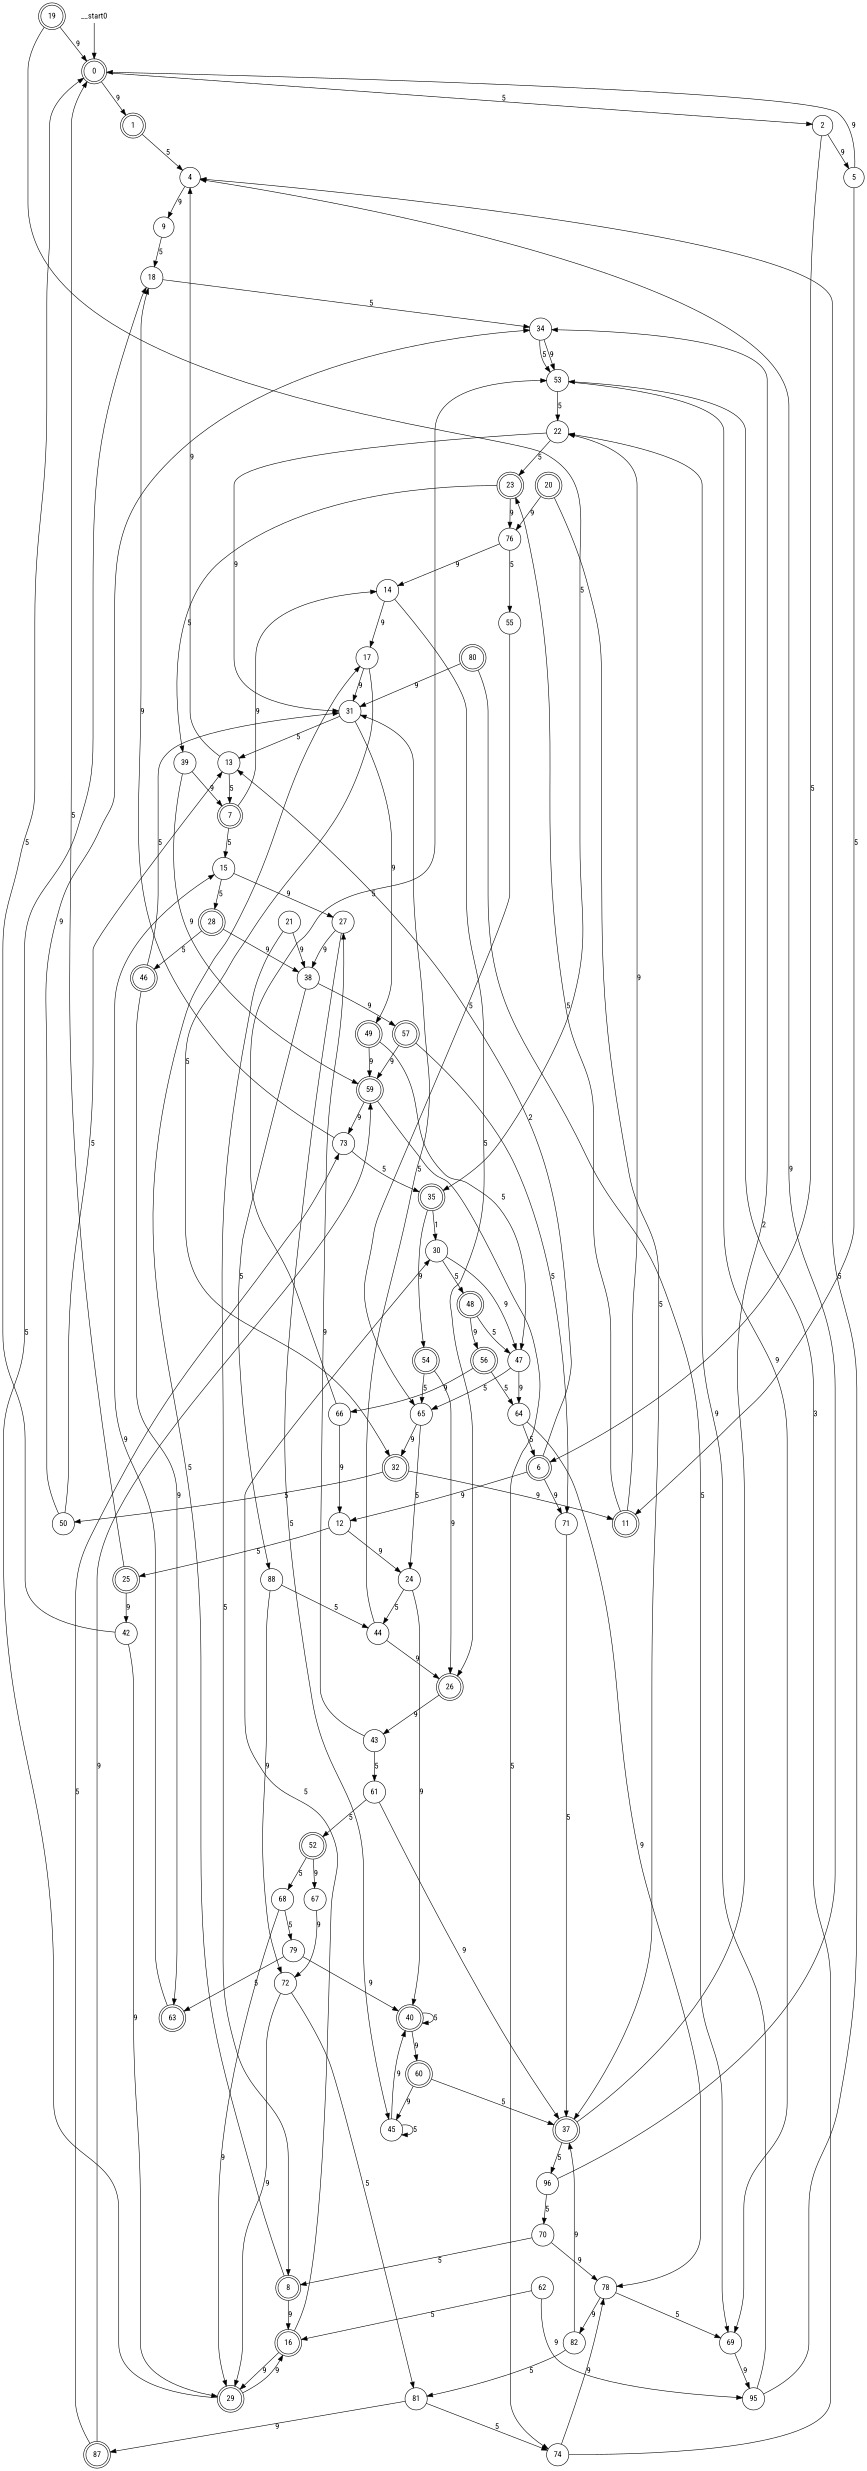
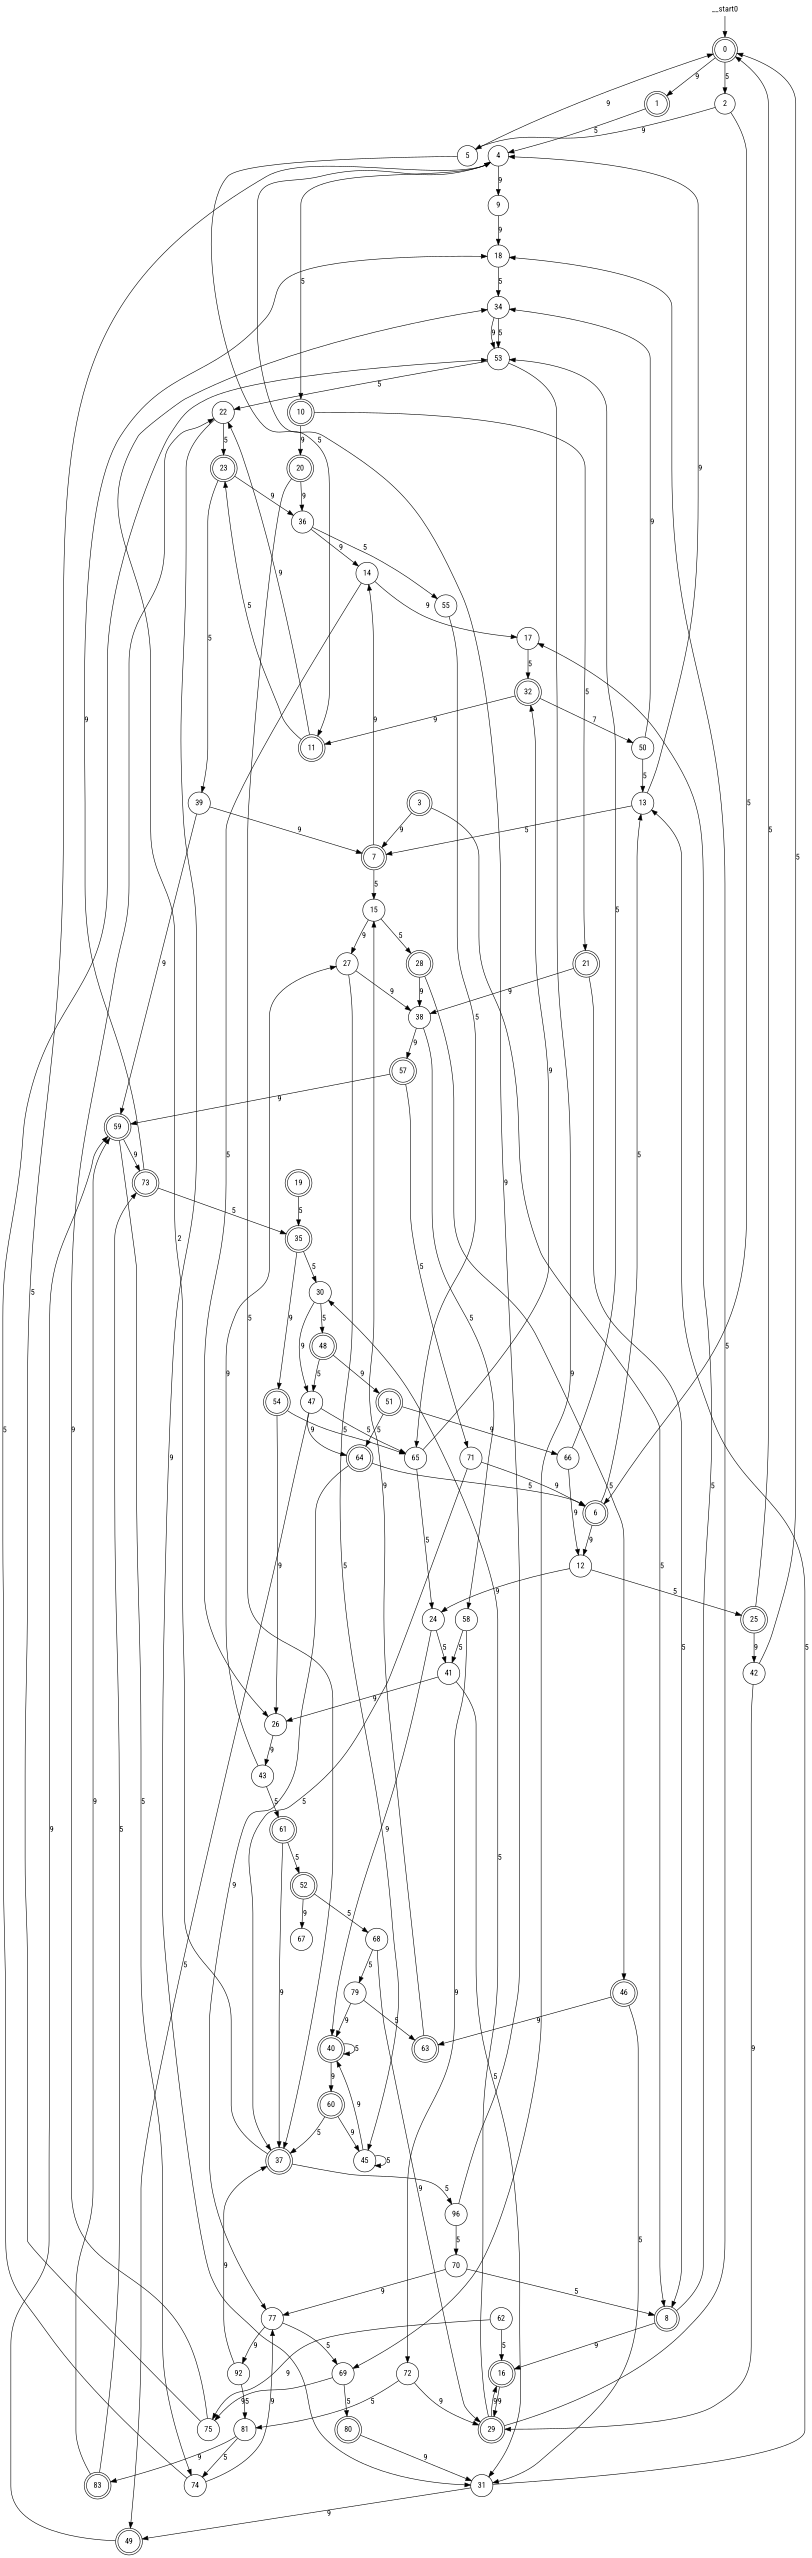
(72, 42) -> none
(161, 252) -> (500, 230)
none -> (301, 412)
(510, 539) -> (303, 522)
(359, 682) -> none
none -> (420, 803)
(289, 922) -> (586, 964)
(531, 1118) -> (639, 1155)
(344, 1144) -> (146, 1183)
(470, 1185) -> (183, 1963)
(436, 1225) -> (314, 1267)
(484, 1361) -> (389, 1402)
(519, 1414) -> (360, 1458)
(815, 1414) -> (5, 1430)
(700, 1475) -> (345, 2398)
(552, 1494) -> (532, 1481)
(286, 1496) -> (595, 720)
(272, 1580) -> (466, 1620)
(378, 1633) -> (449, 1673)
(450, 1687) -> (276, 1725)
(270, 1780) -> (498, 1837)
(374, 1792) -> (283, 1830)
(315, 1944) -> none
(606, 2288) -> (272, 2319)
(574, 2343) -> (239, 2374)
(754, 2399) -> (208, 2430)
(97, 2455) -> (98, 2486)
